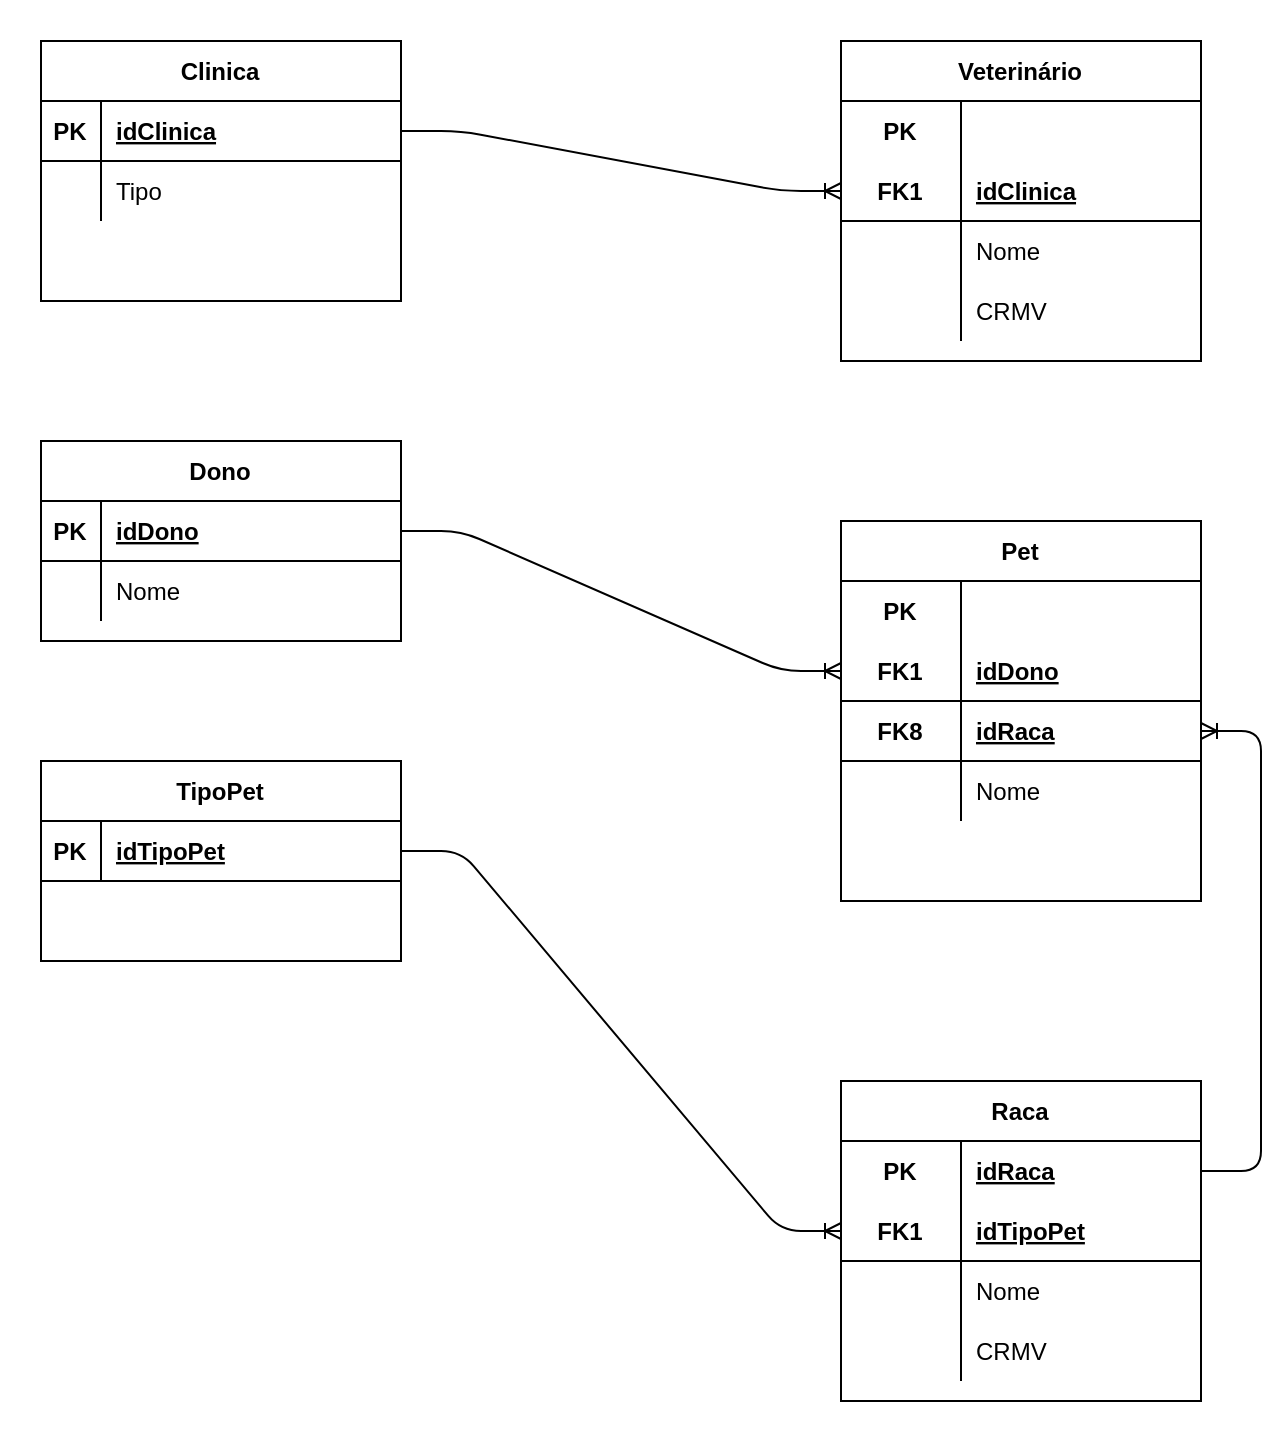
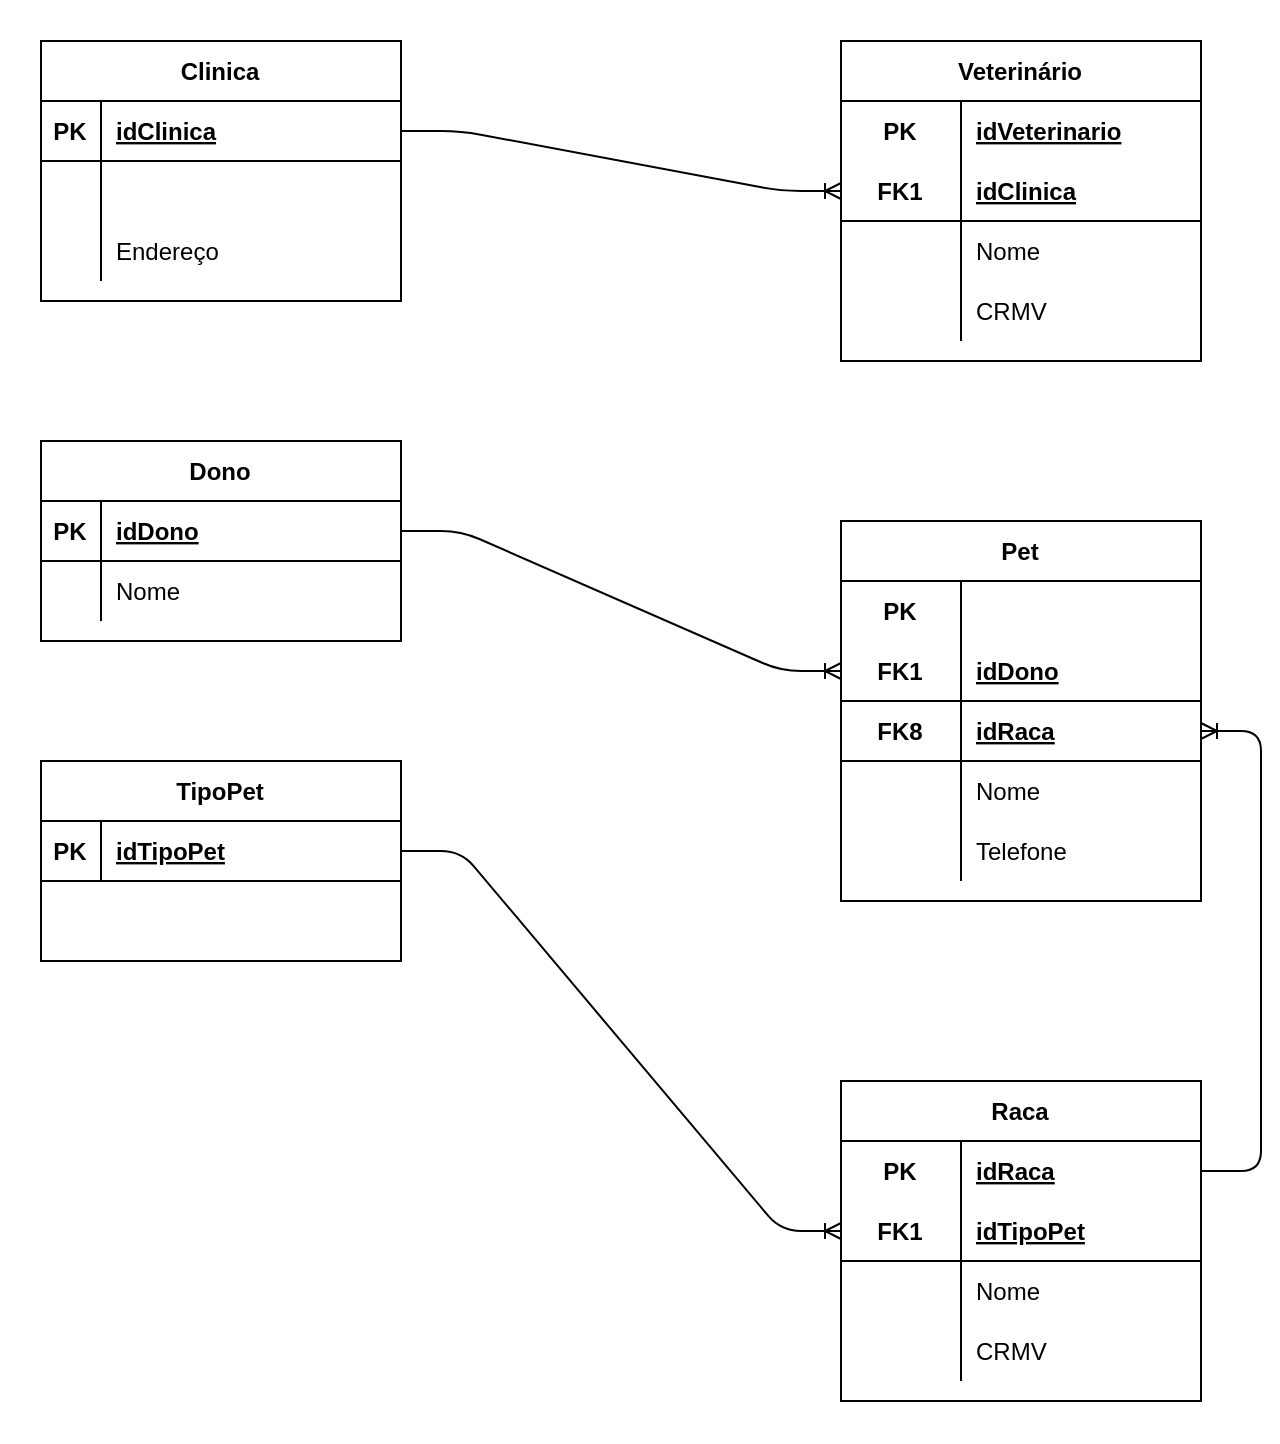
none -> (1081, 131)
(251, 191) -> none
none -> (251, 251)
none -> (1081, 851)
